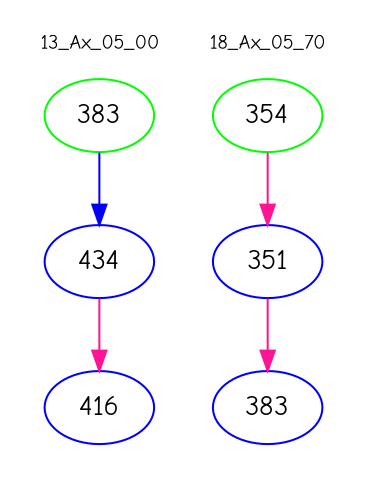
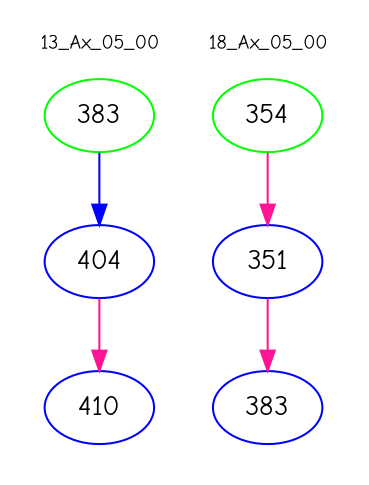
(269, 44) -> (269, 44)
(99, 262) -> (99, 262)
(99, 408) -> (99, 408)
